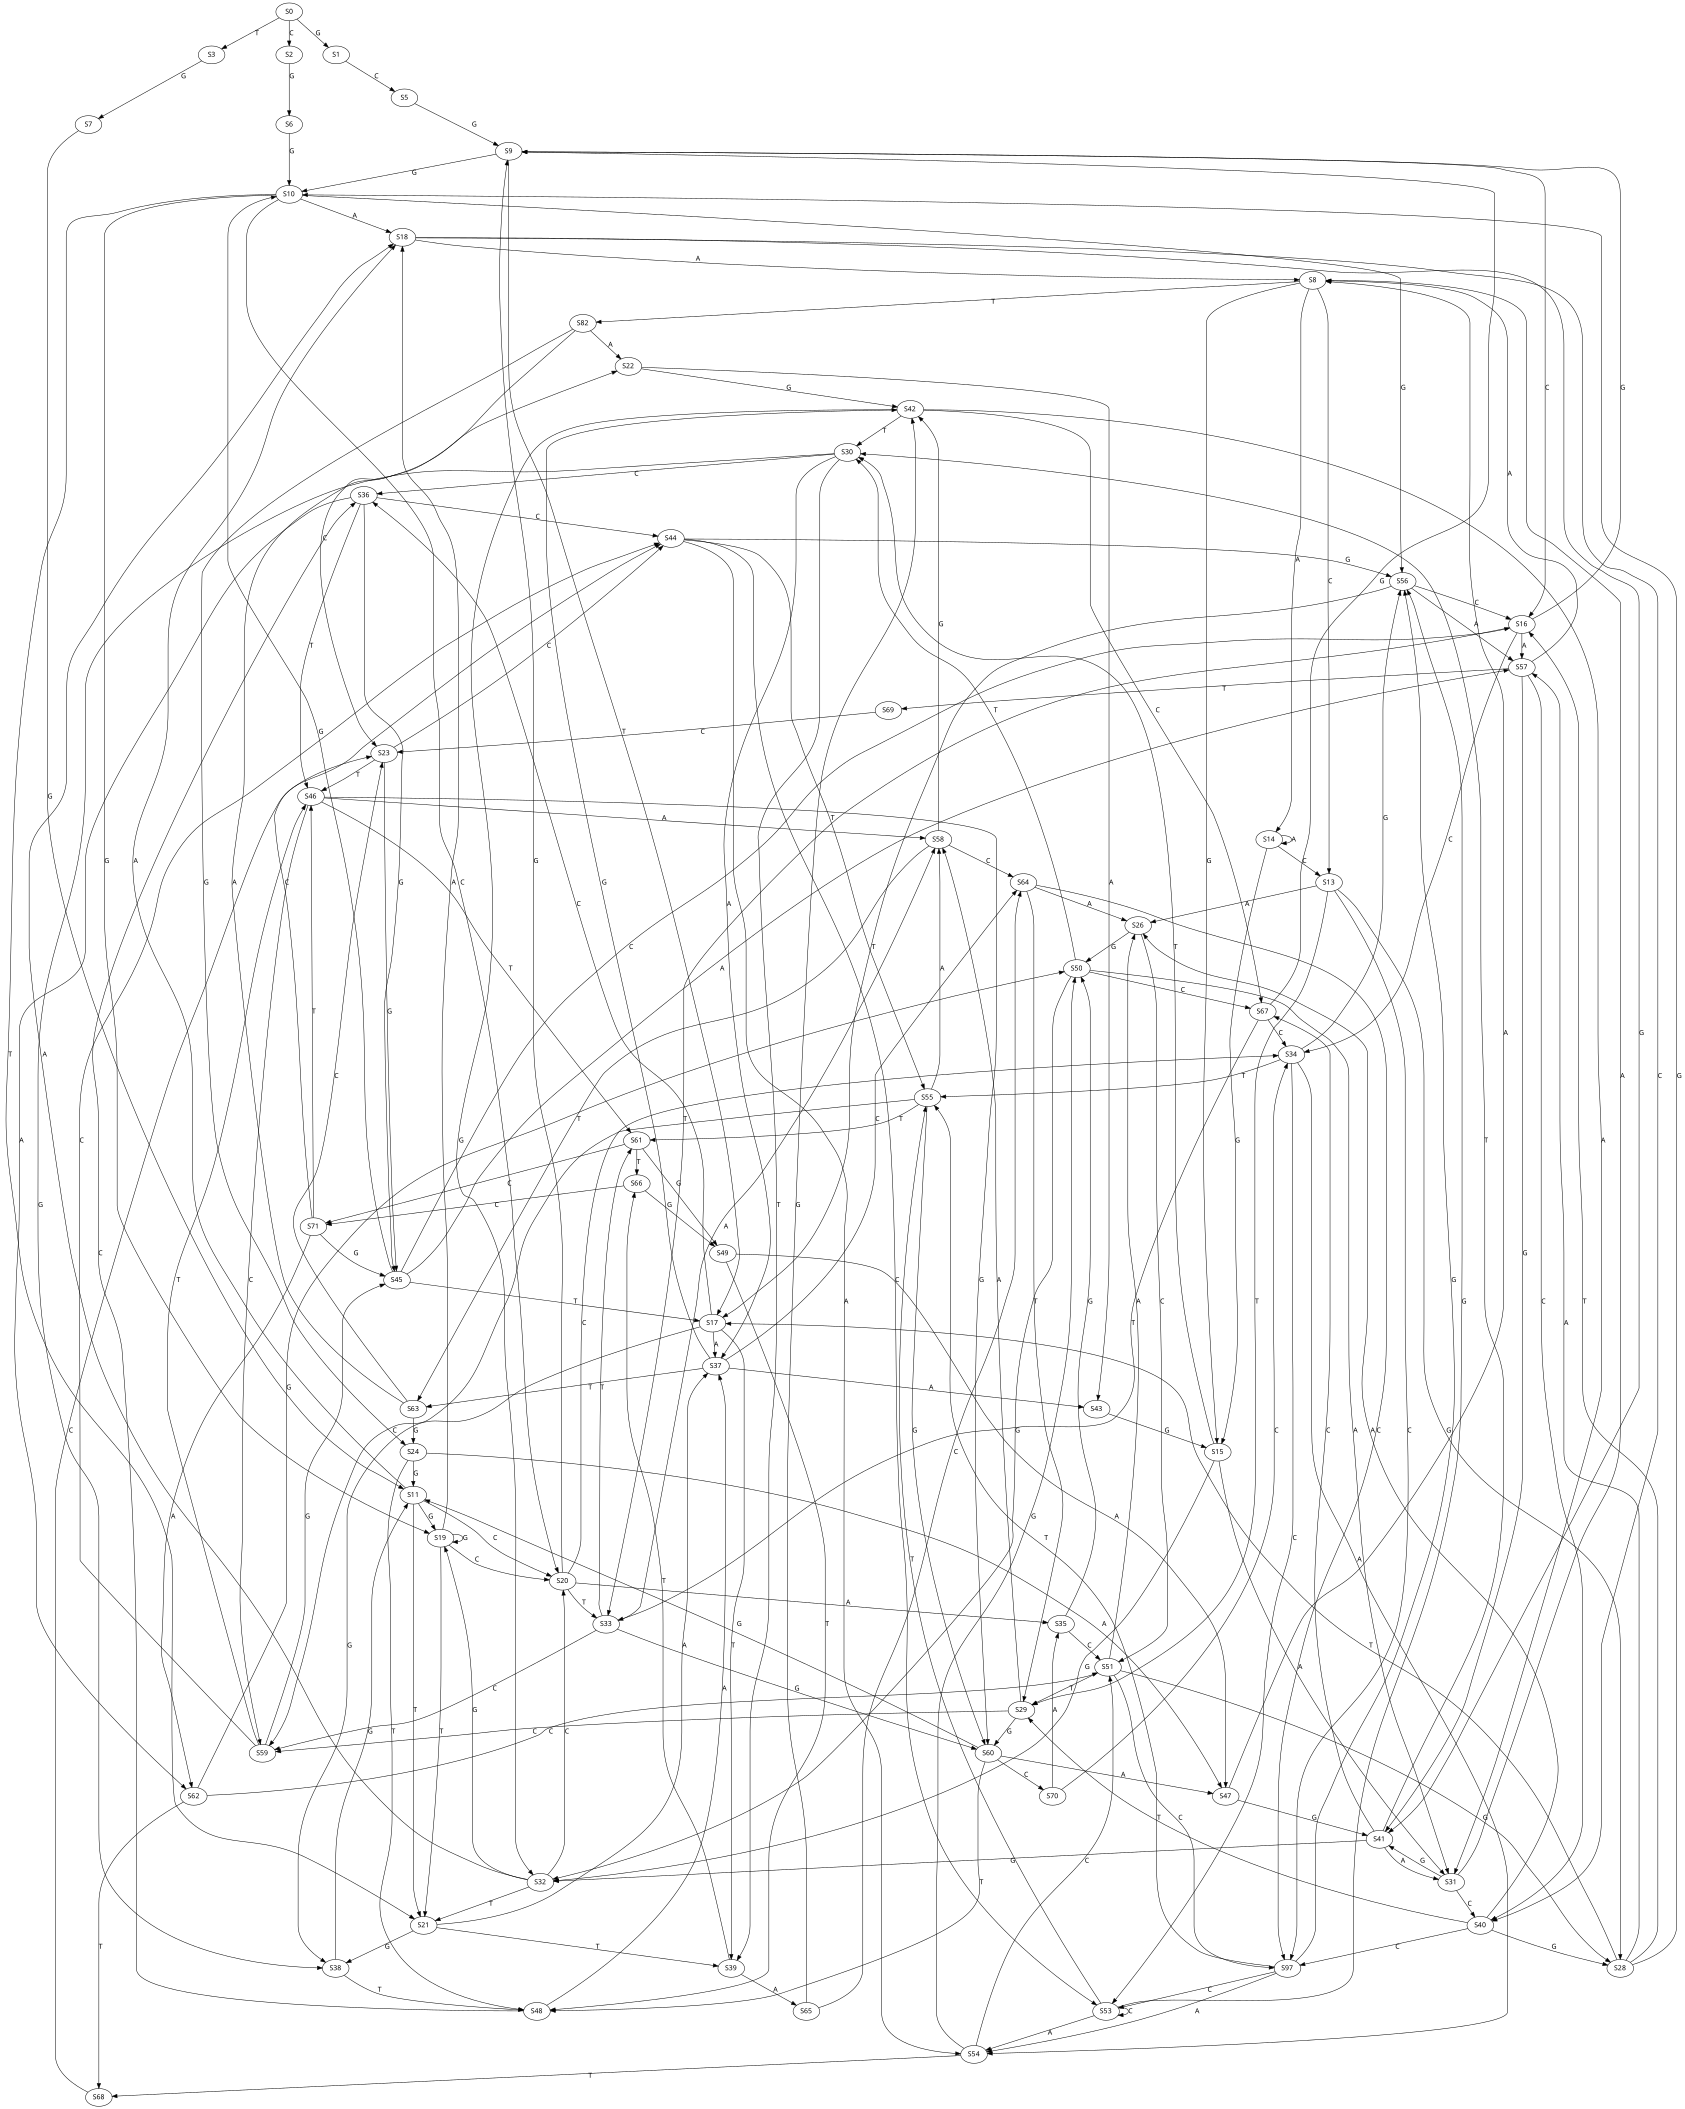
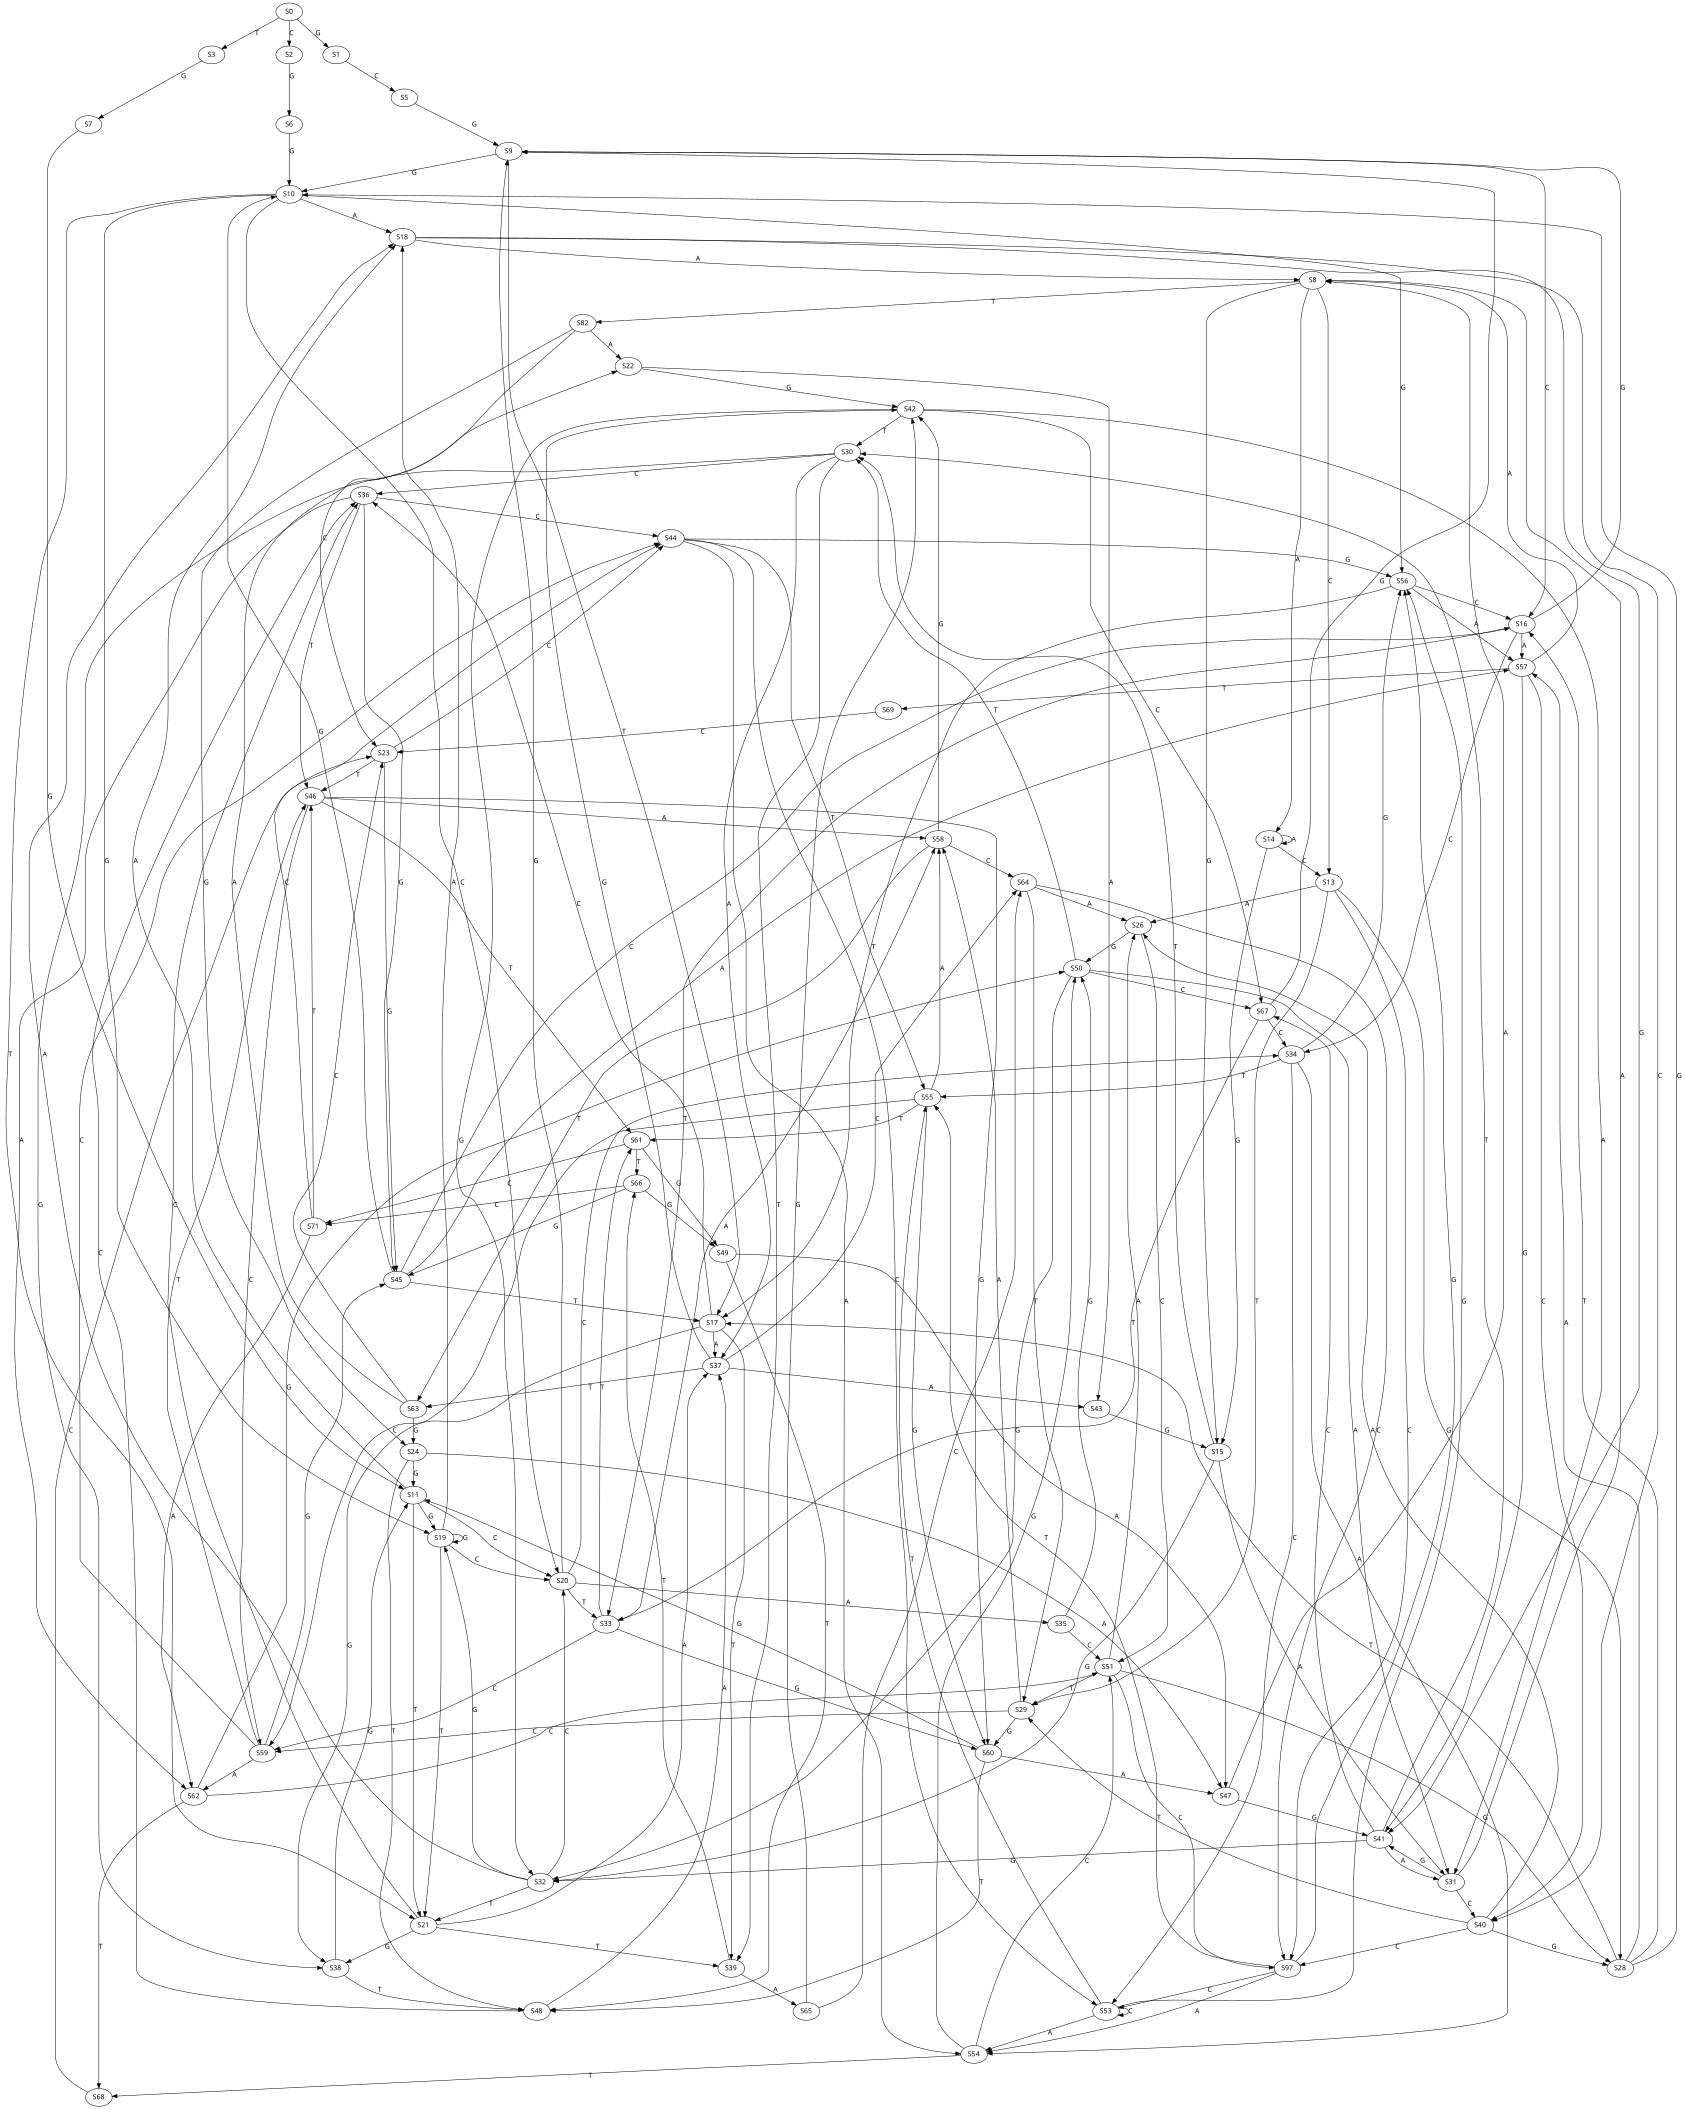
none -> (172, 1223)
(348, 1258) -> (520, 1232)
none -> (230, 1774)
(1053, 1796) -> none
